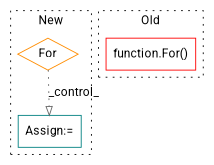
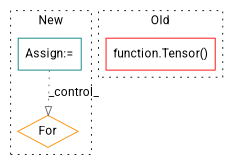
(151, 54) -> (161, 54)
(49, 88) -> (49, 88)
